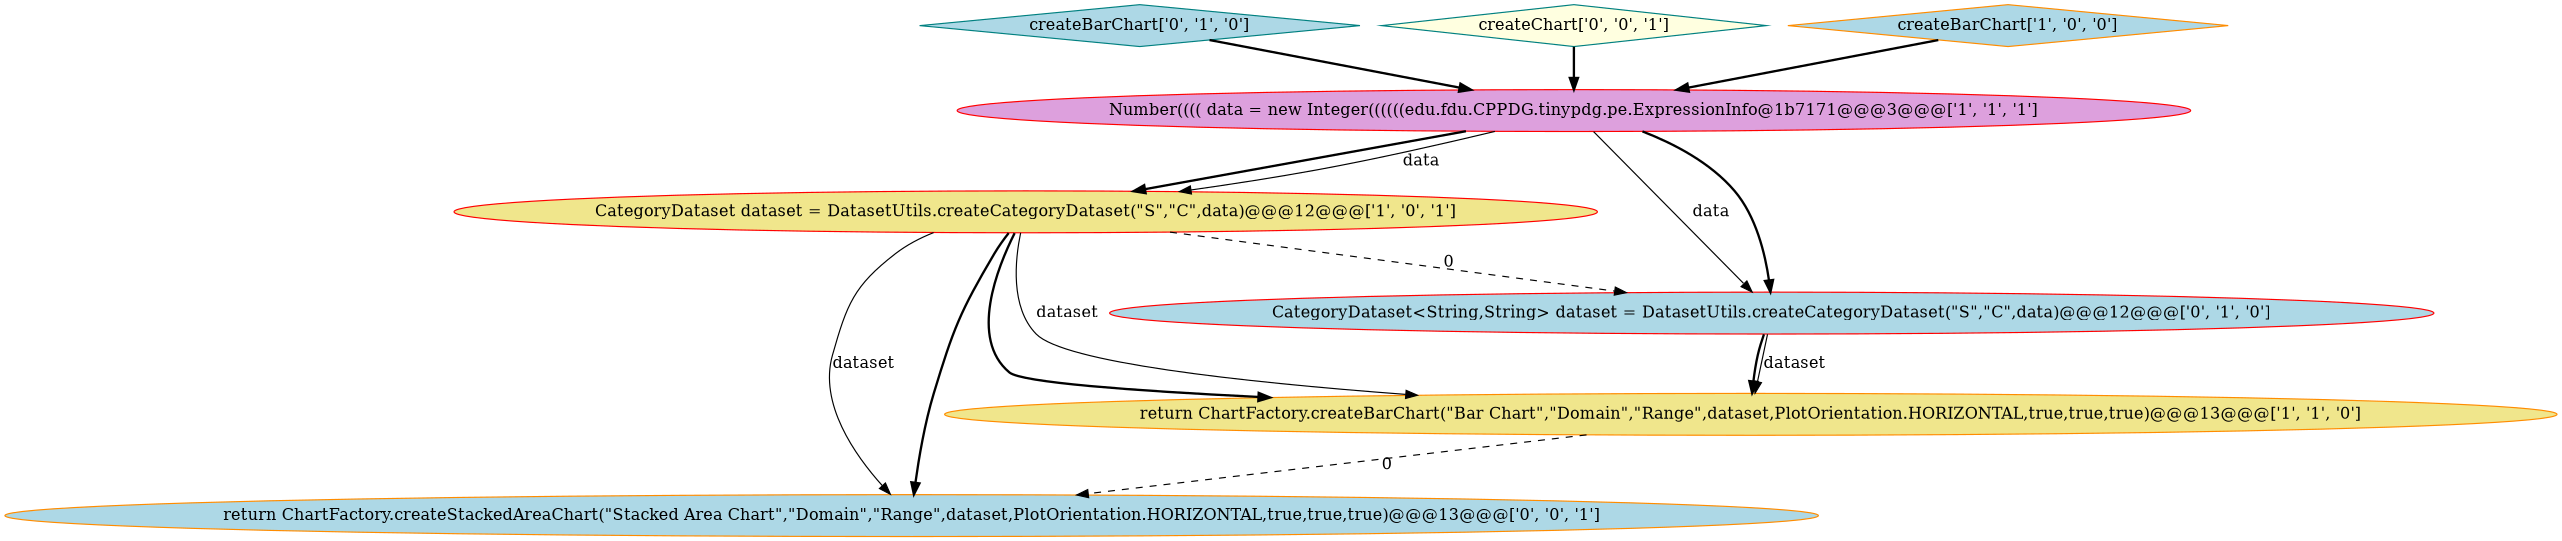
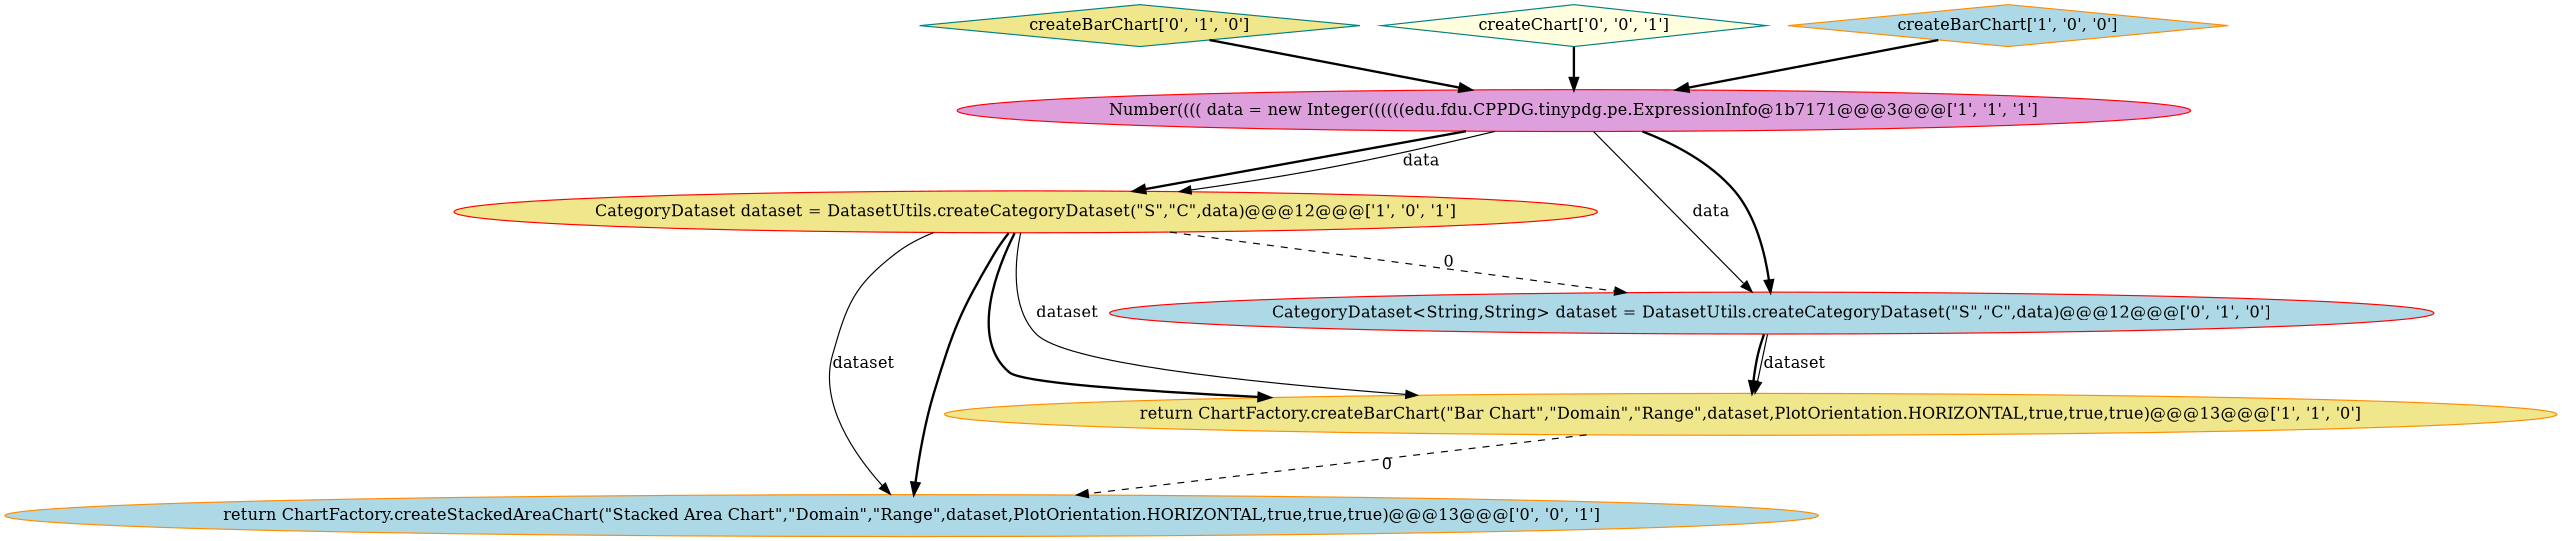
(1140, 26) -> (1140, 26)
